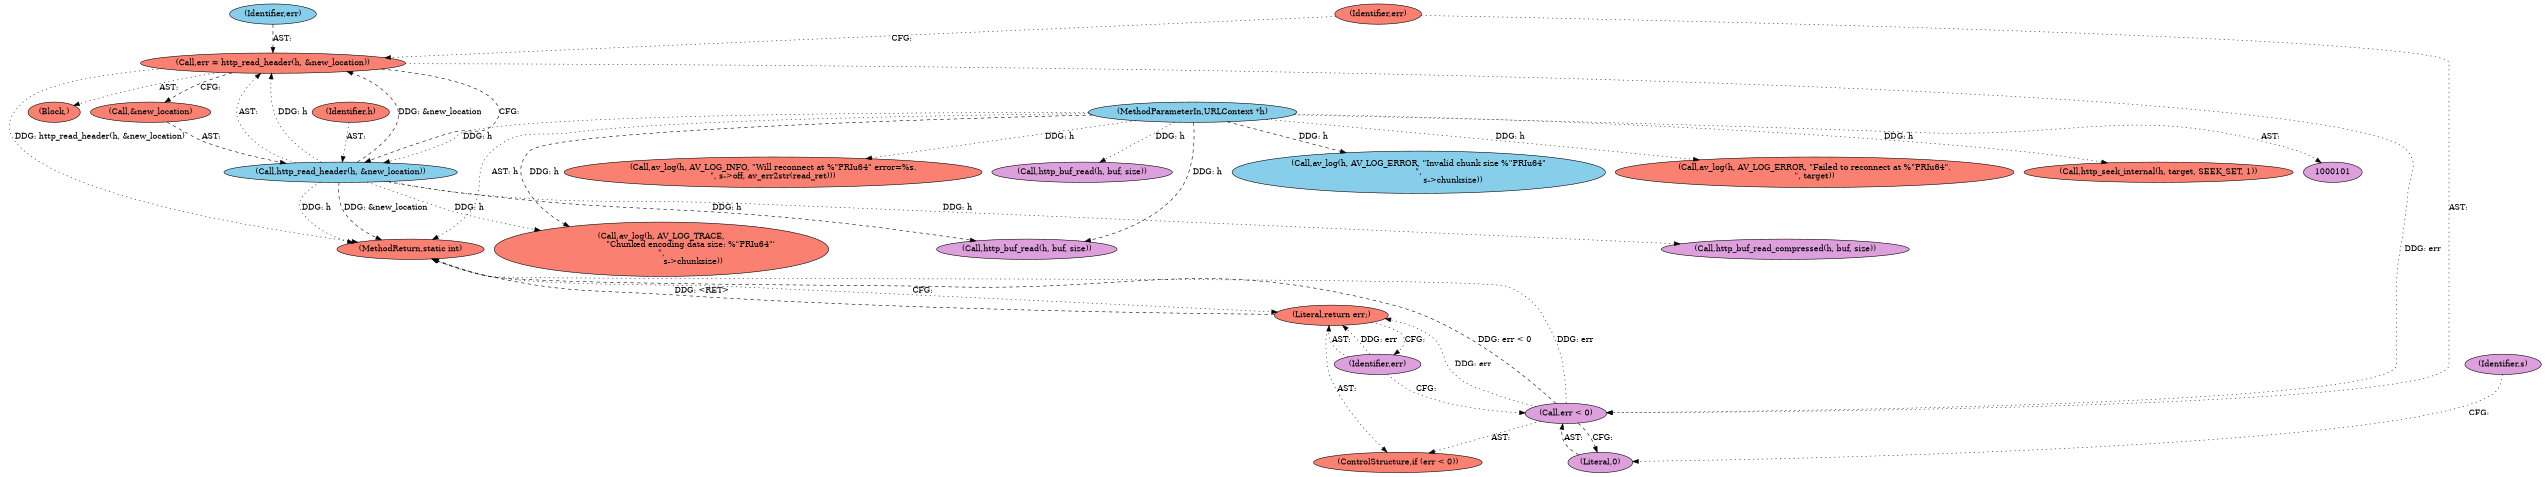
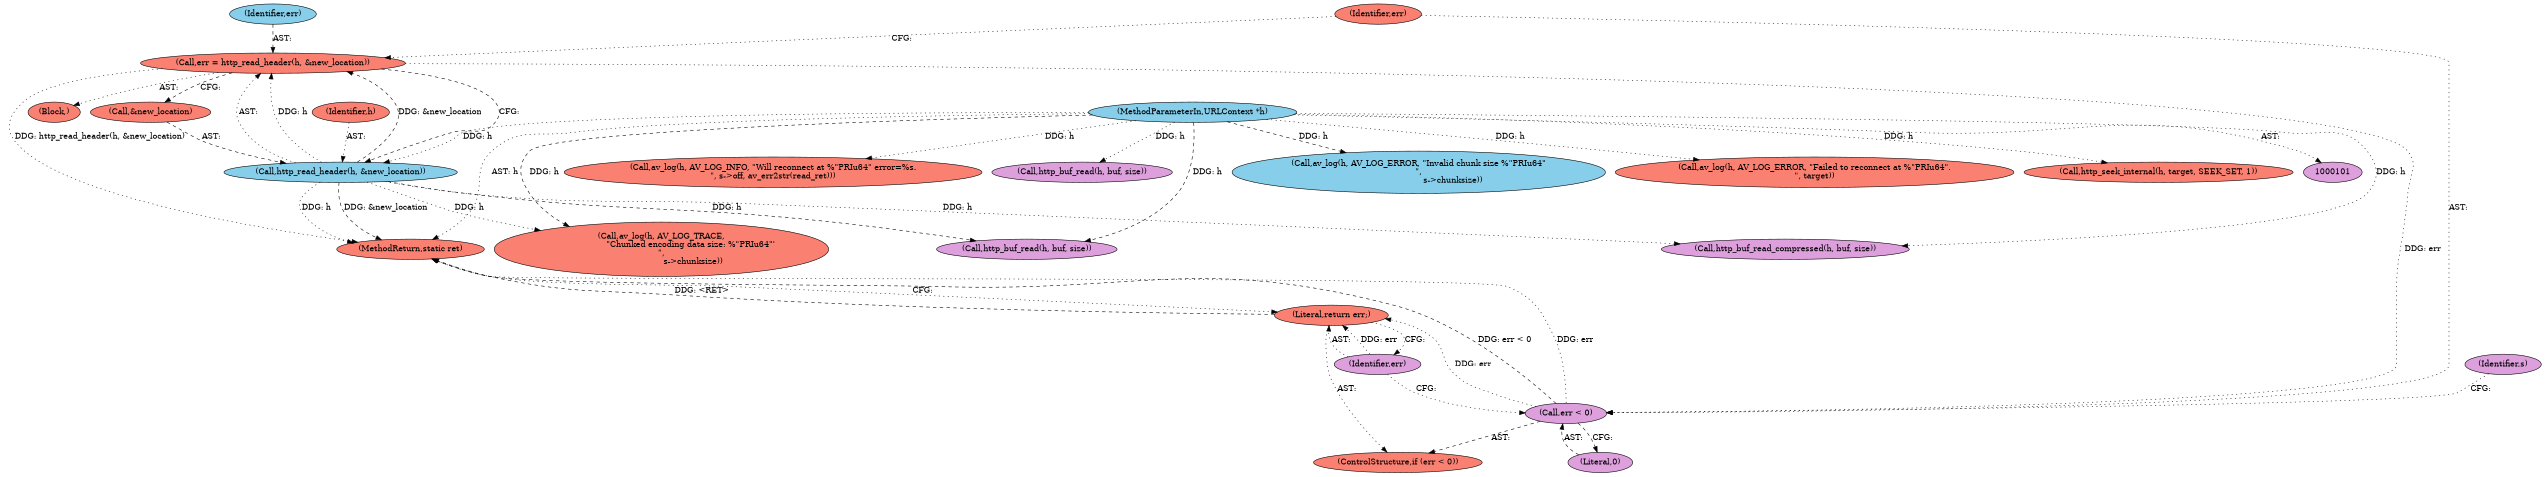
none -> (2051, 123)
(411, 249) -> (411, 249)
(1487, 436) -> (1487, 436)
(2079, 448) -> (2164, 405)
